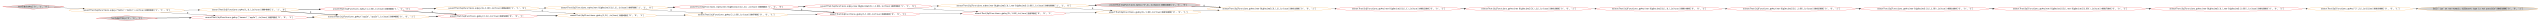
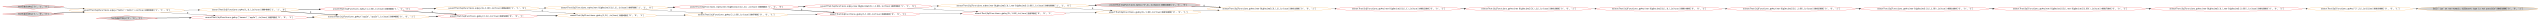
none -> (33, 14)
